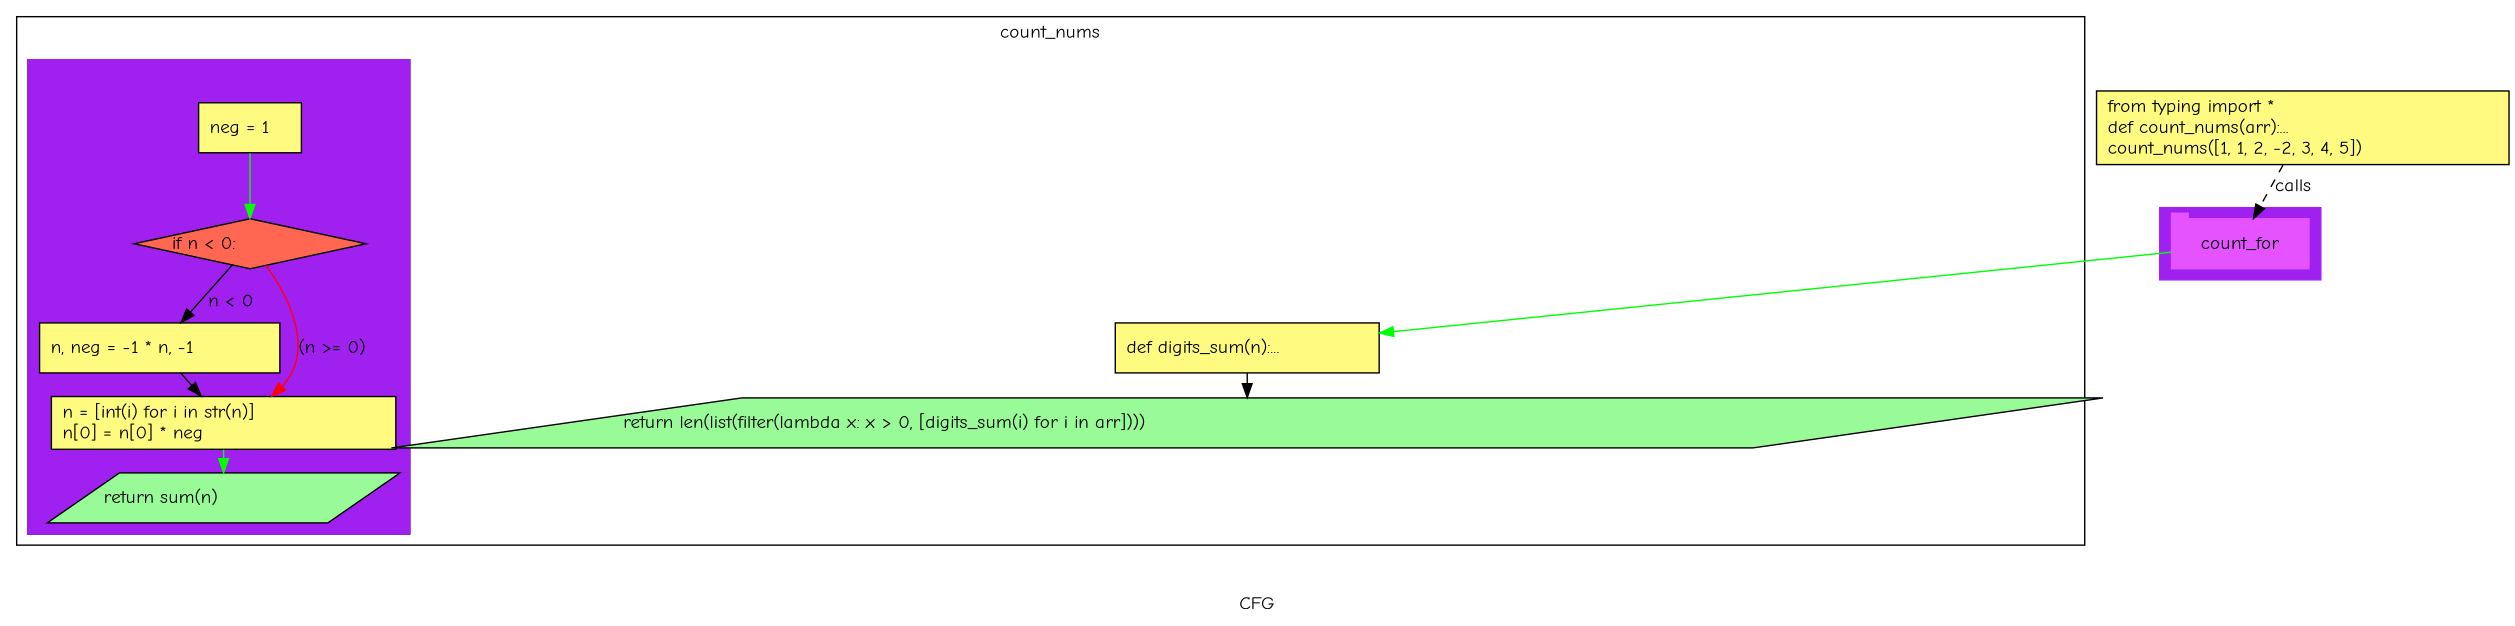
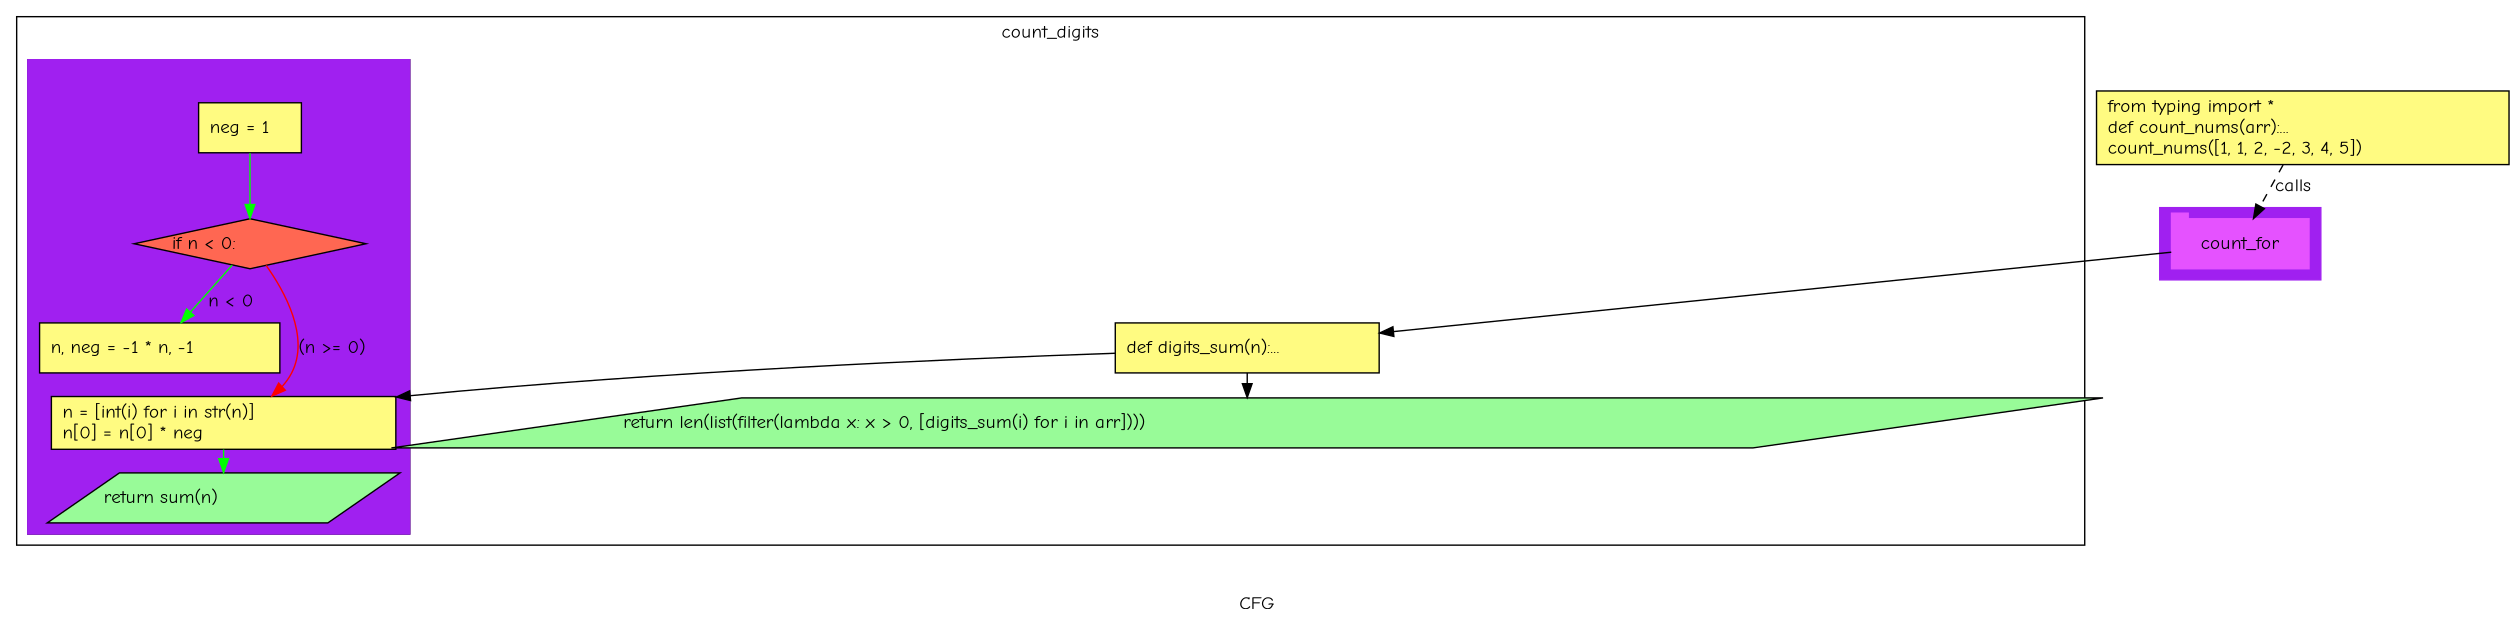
(1051, 33) -> (1051, 33)
(211, 289) -> (211, 289)
(1782, 292) -> (1782, 292)
(186, 379) -> (762, 369)
